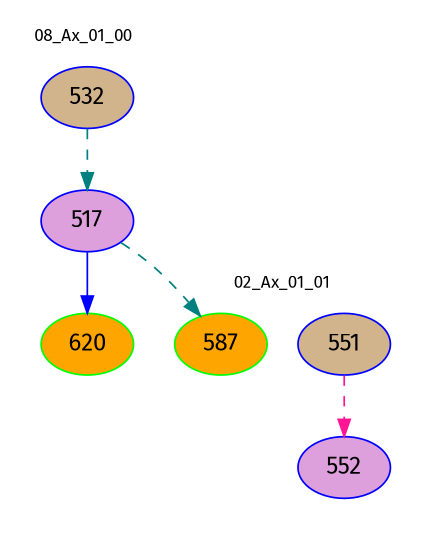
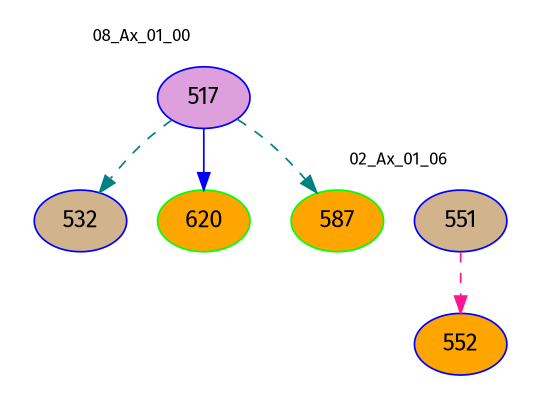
(87, 151) -> (139, 147)
(283, 283) -> (399, 160)
(344, 468) -> (461, 344)
